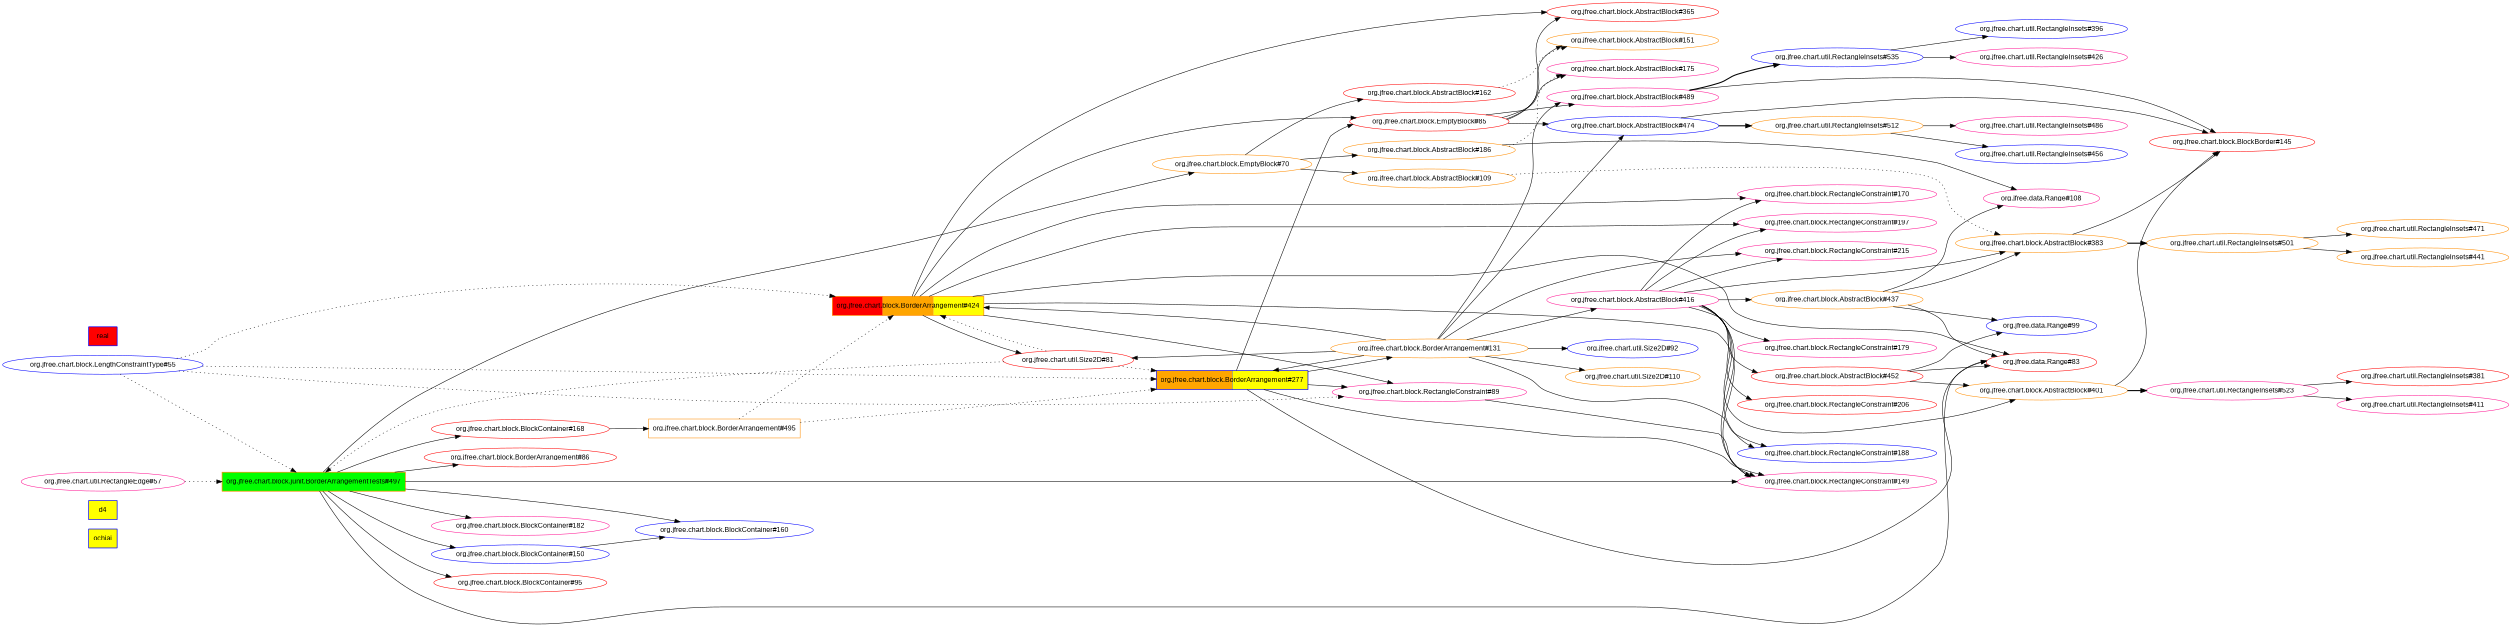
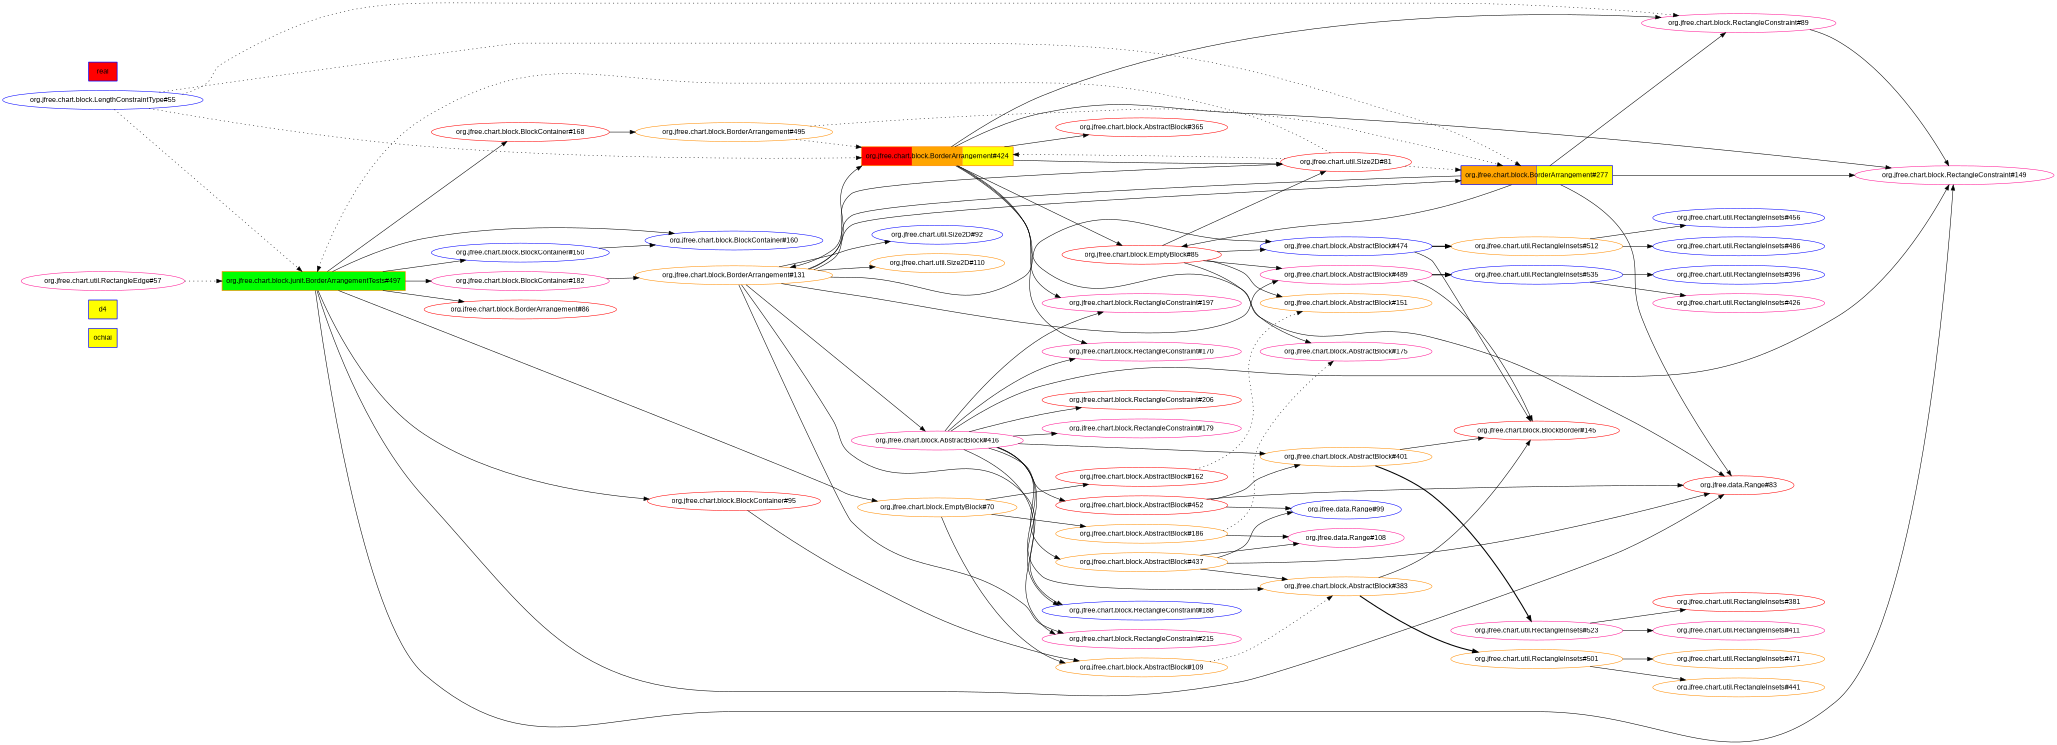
(1536, 58) -> (1242, 209)
(2041, 126) -> (1739, 246)
none -> (620, 278)
(724, 428) -> (734, 132)
none -> (903, 602)
